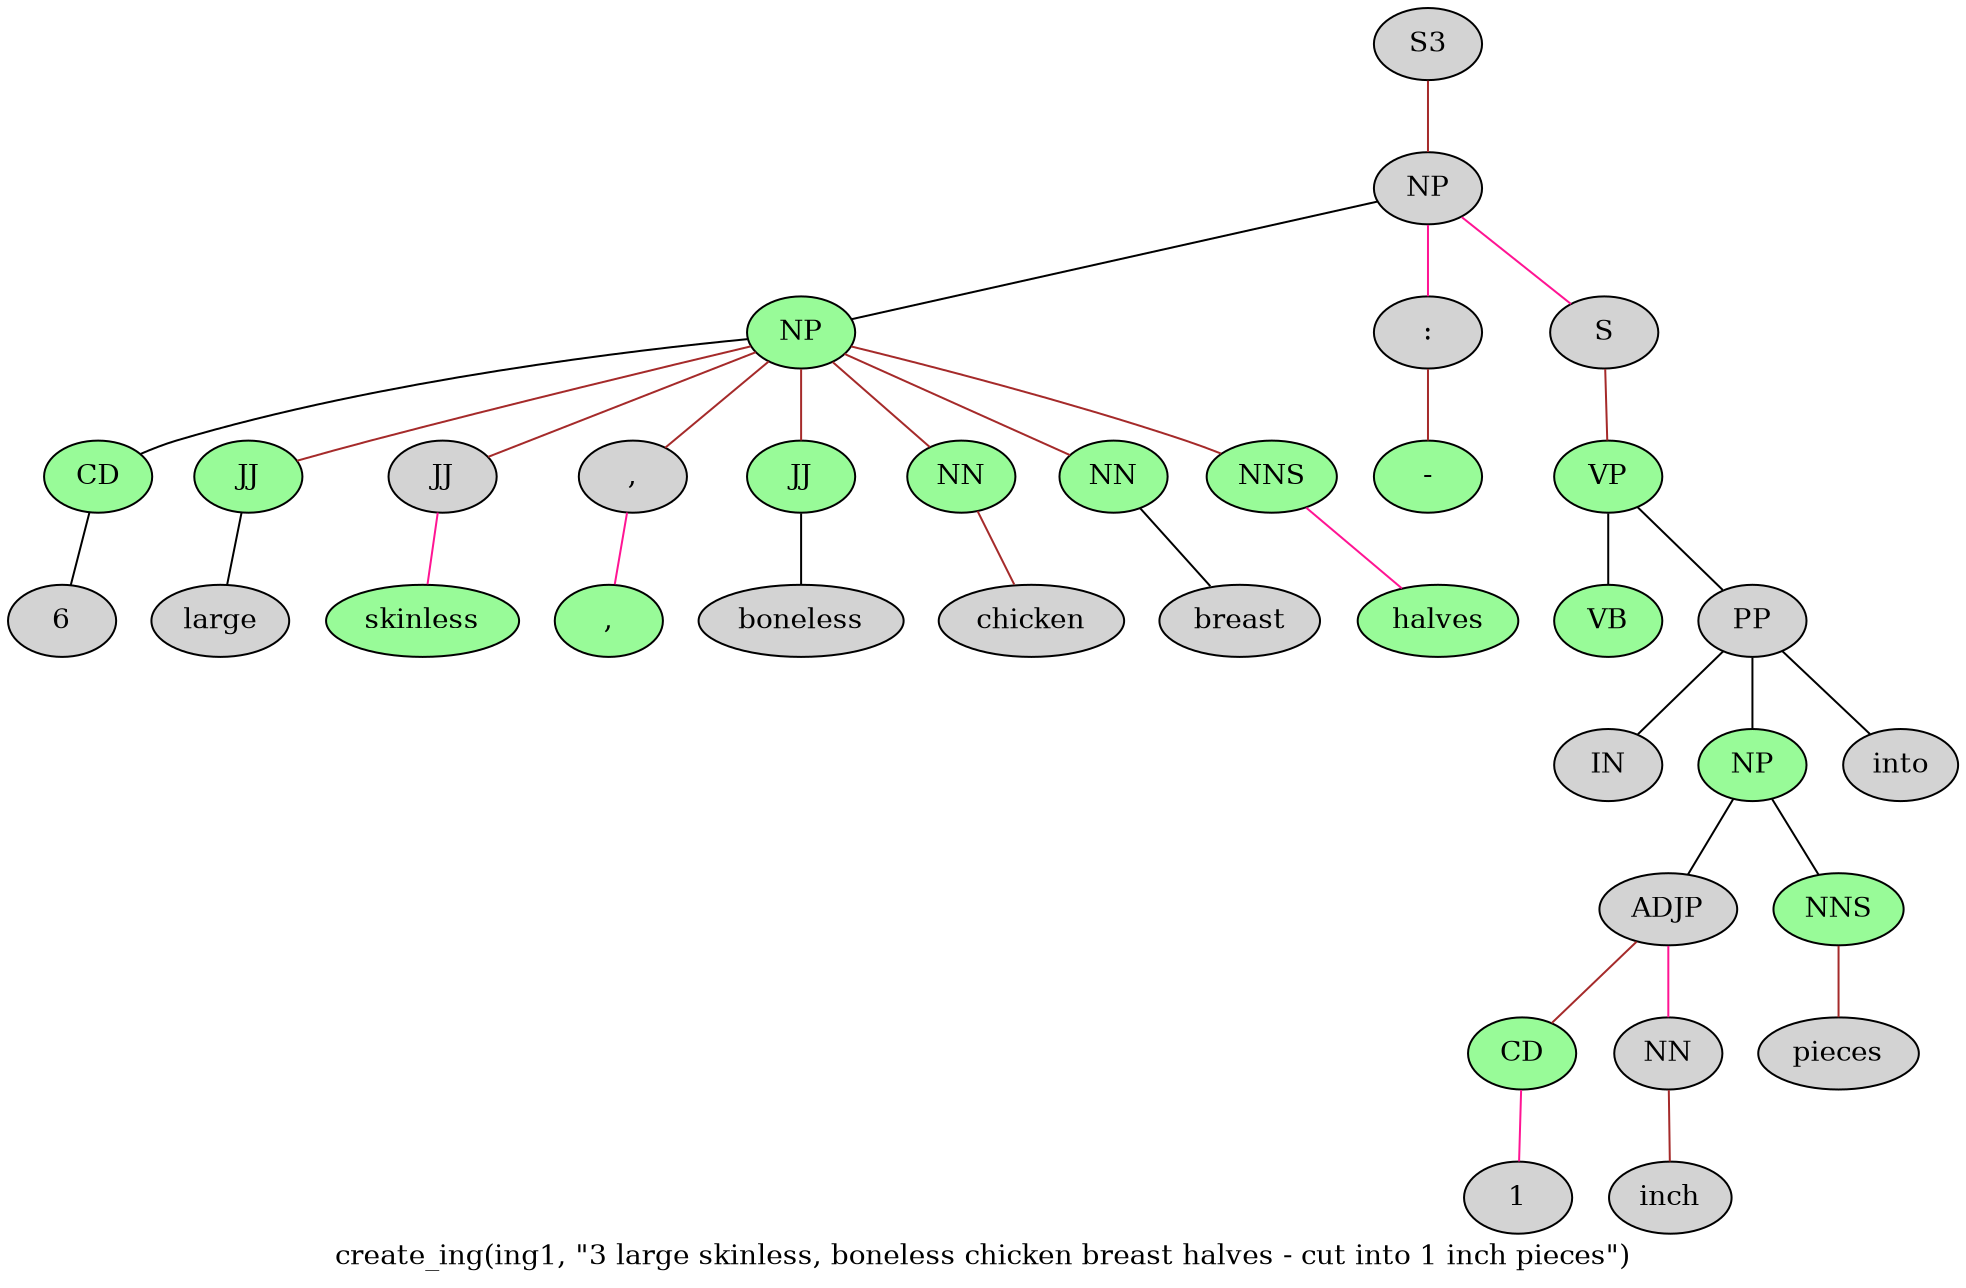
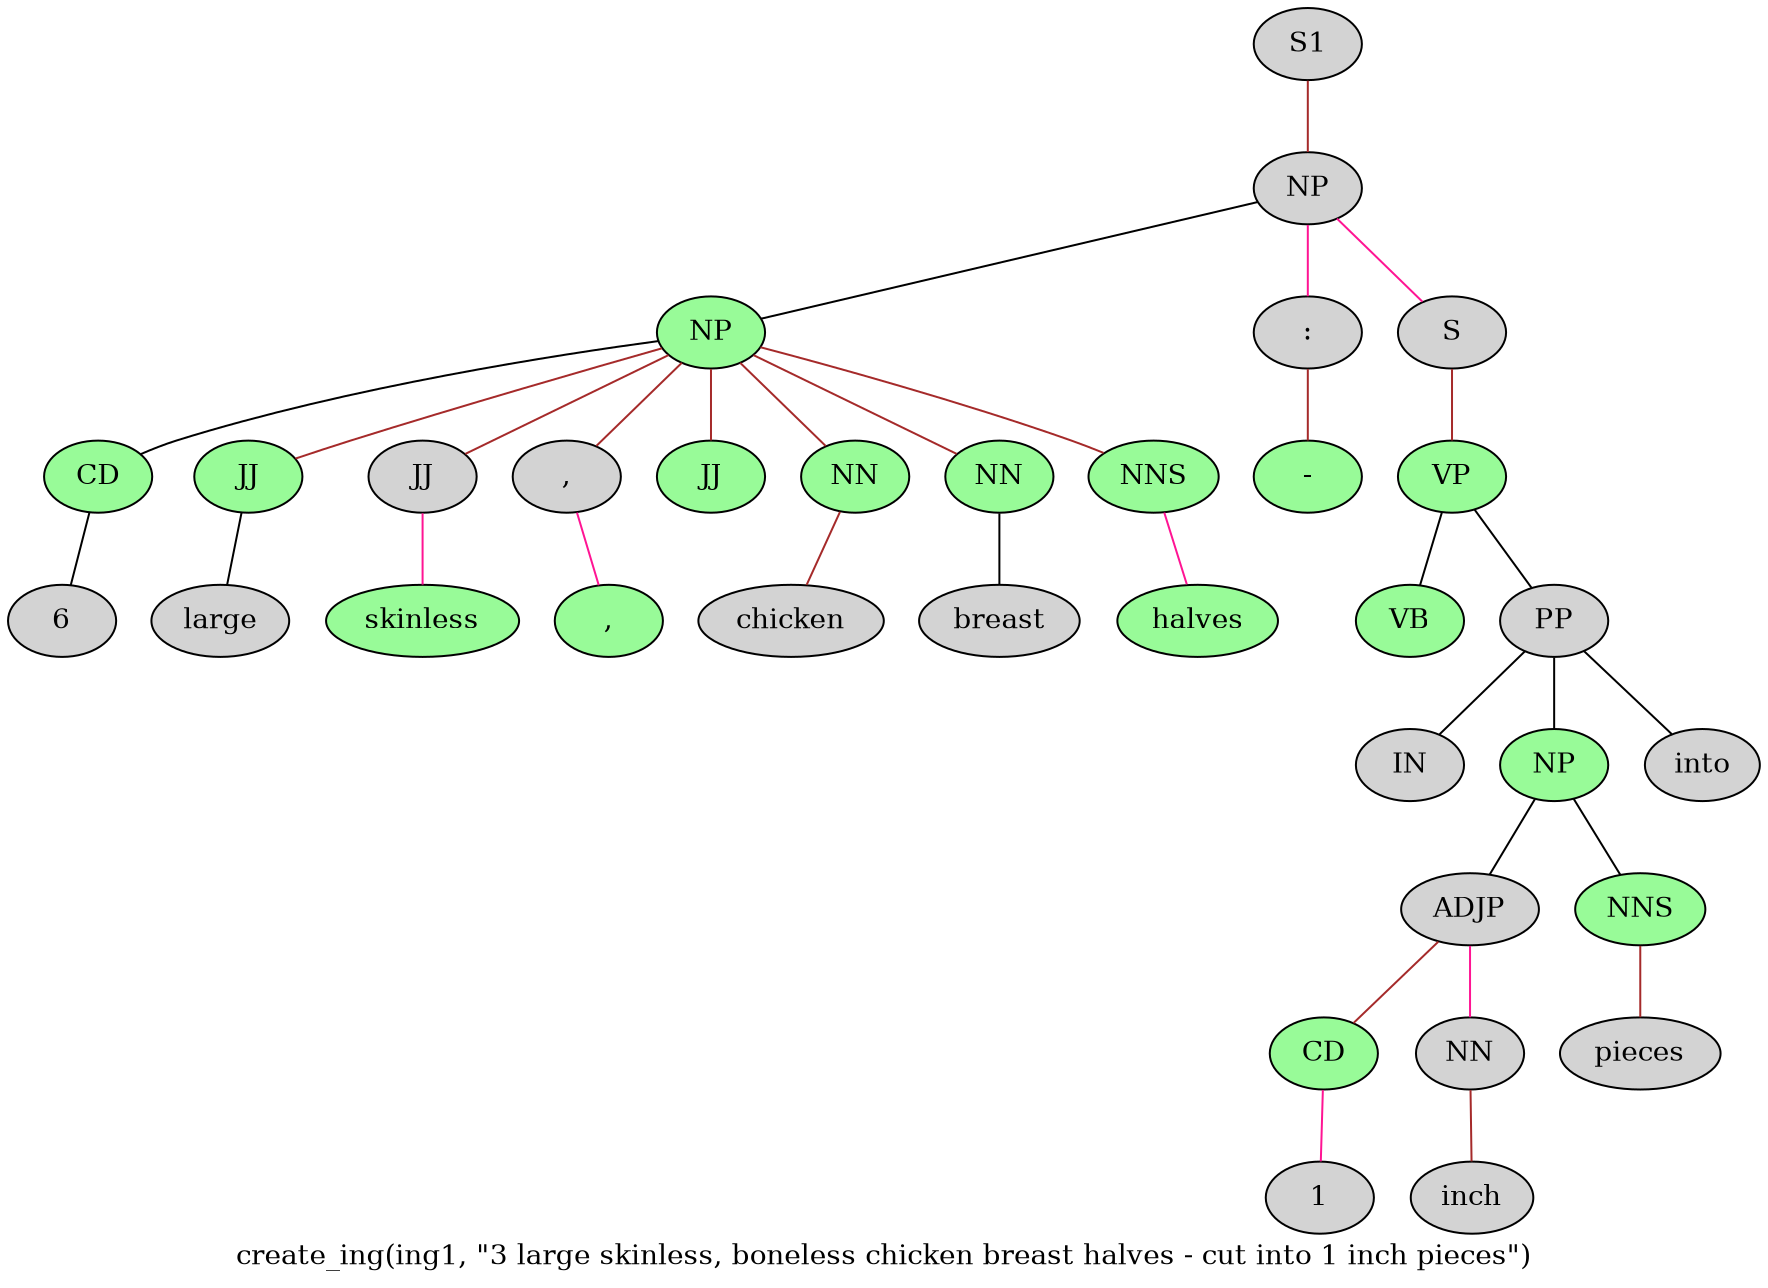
(1428, 44) -> (1308, 44)
(801, 621) -> none
